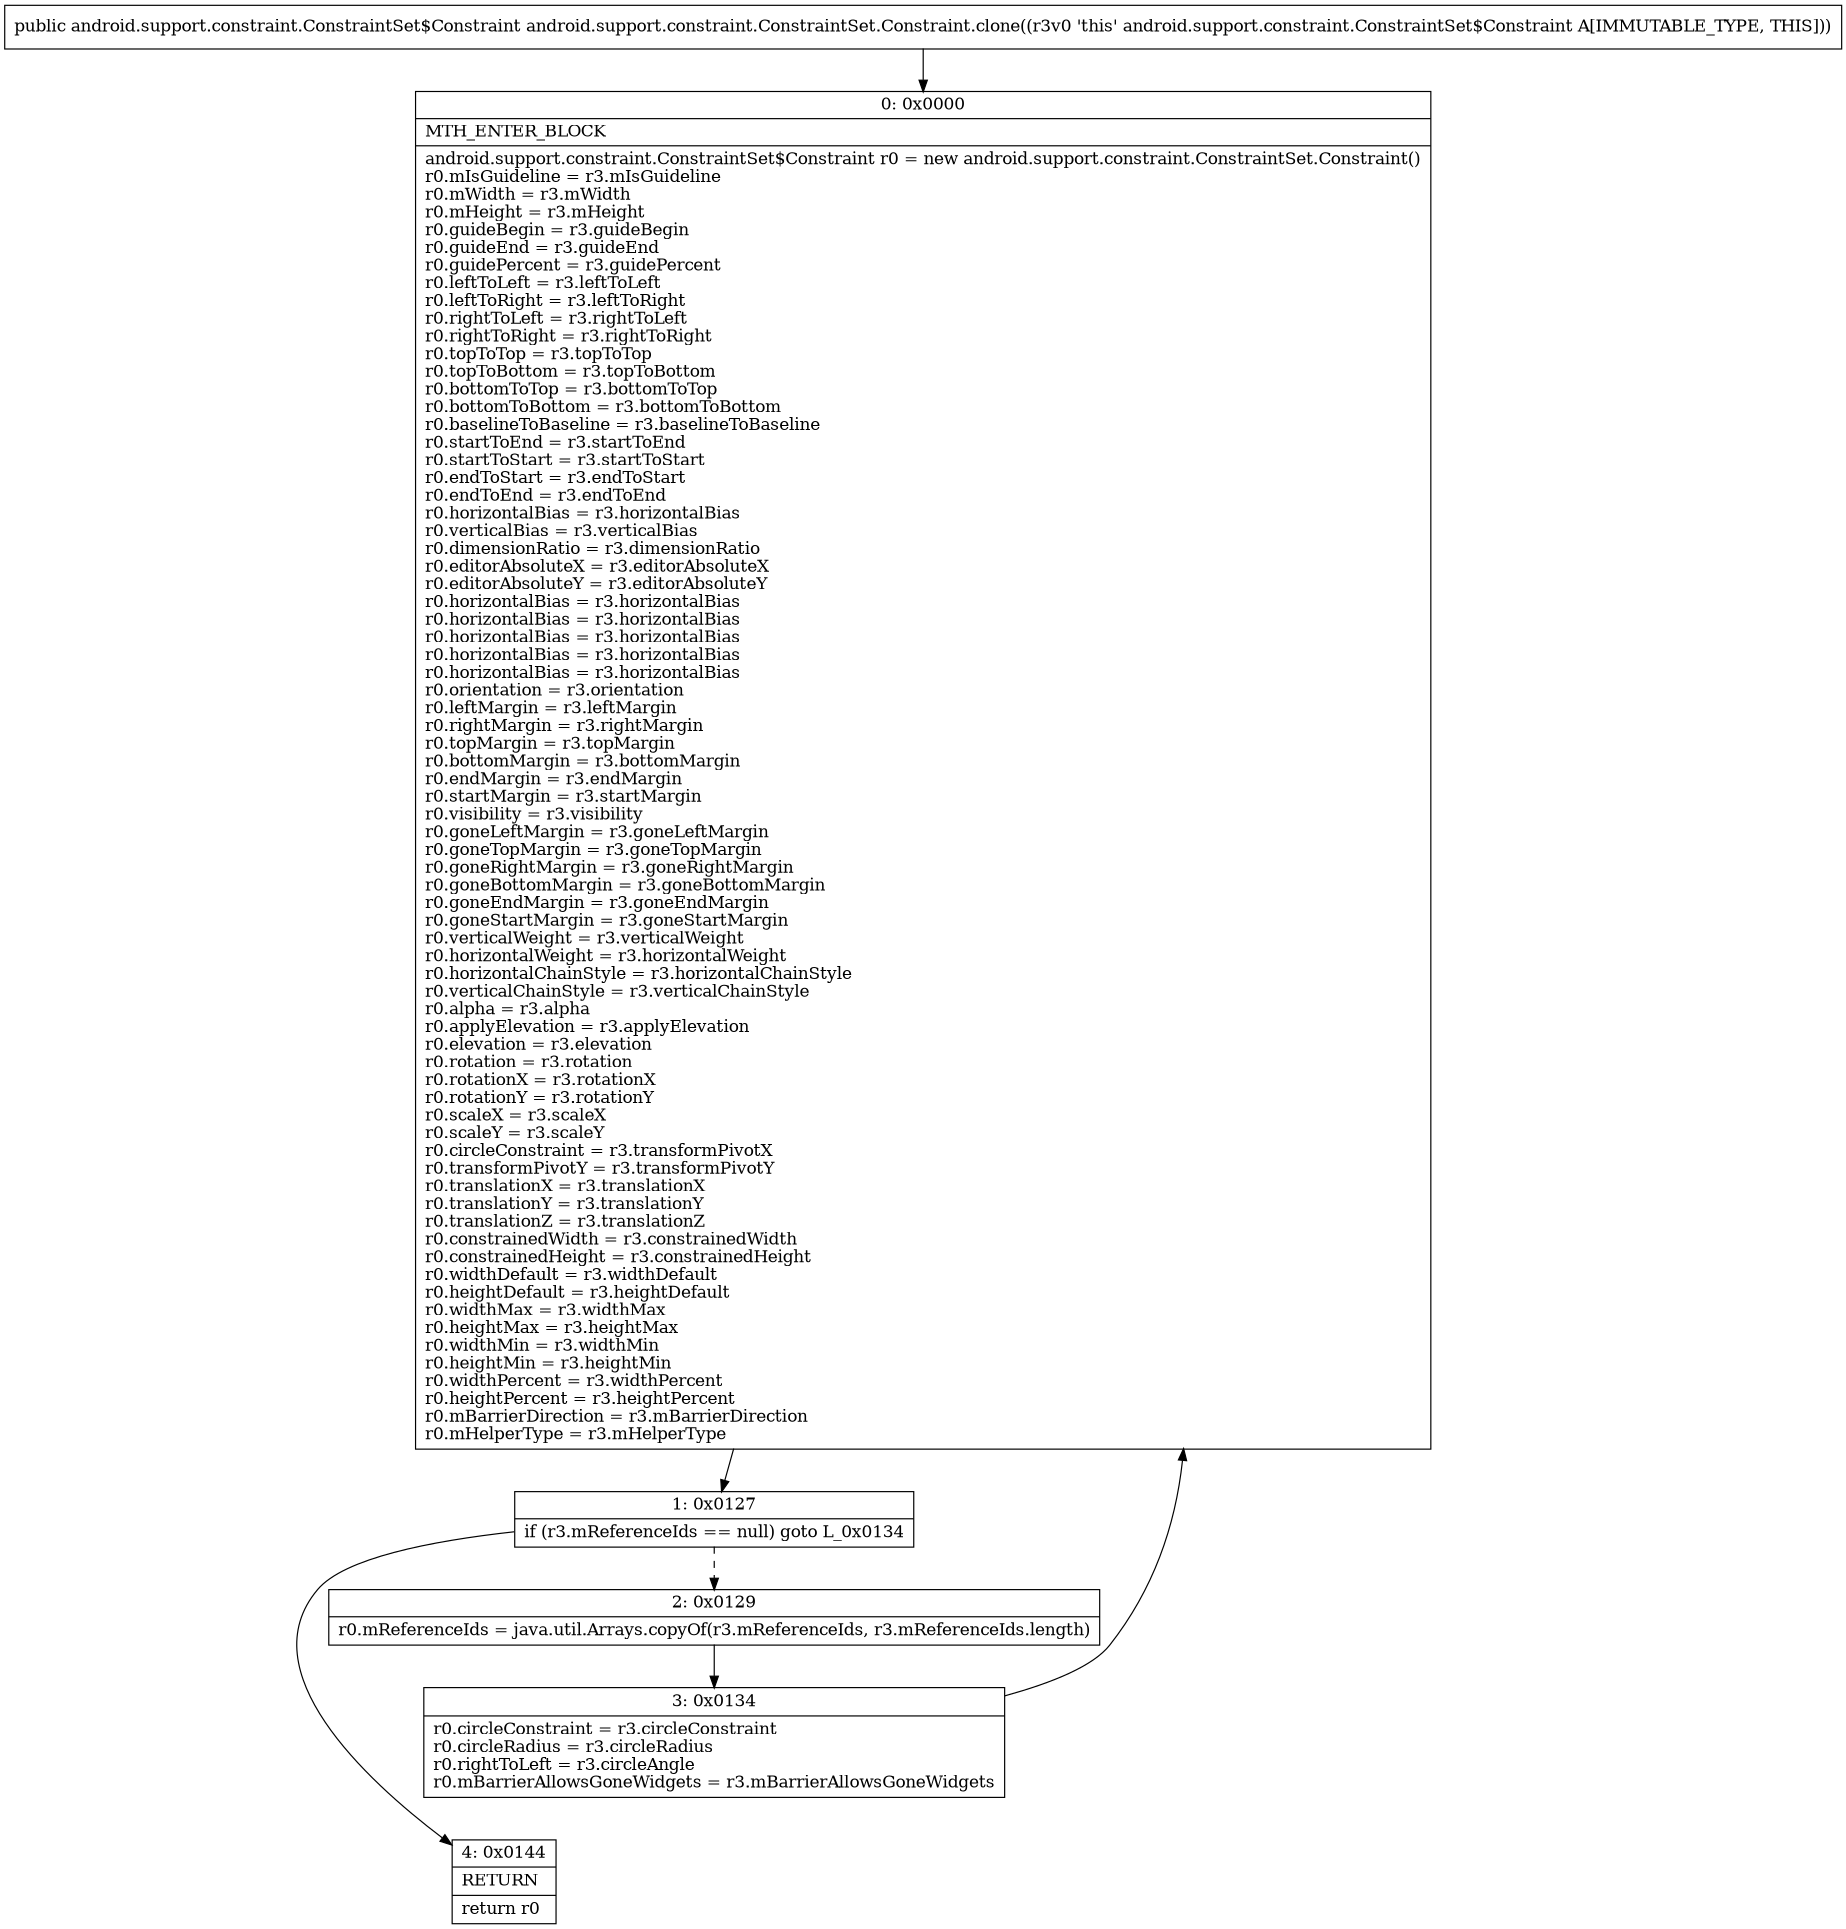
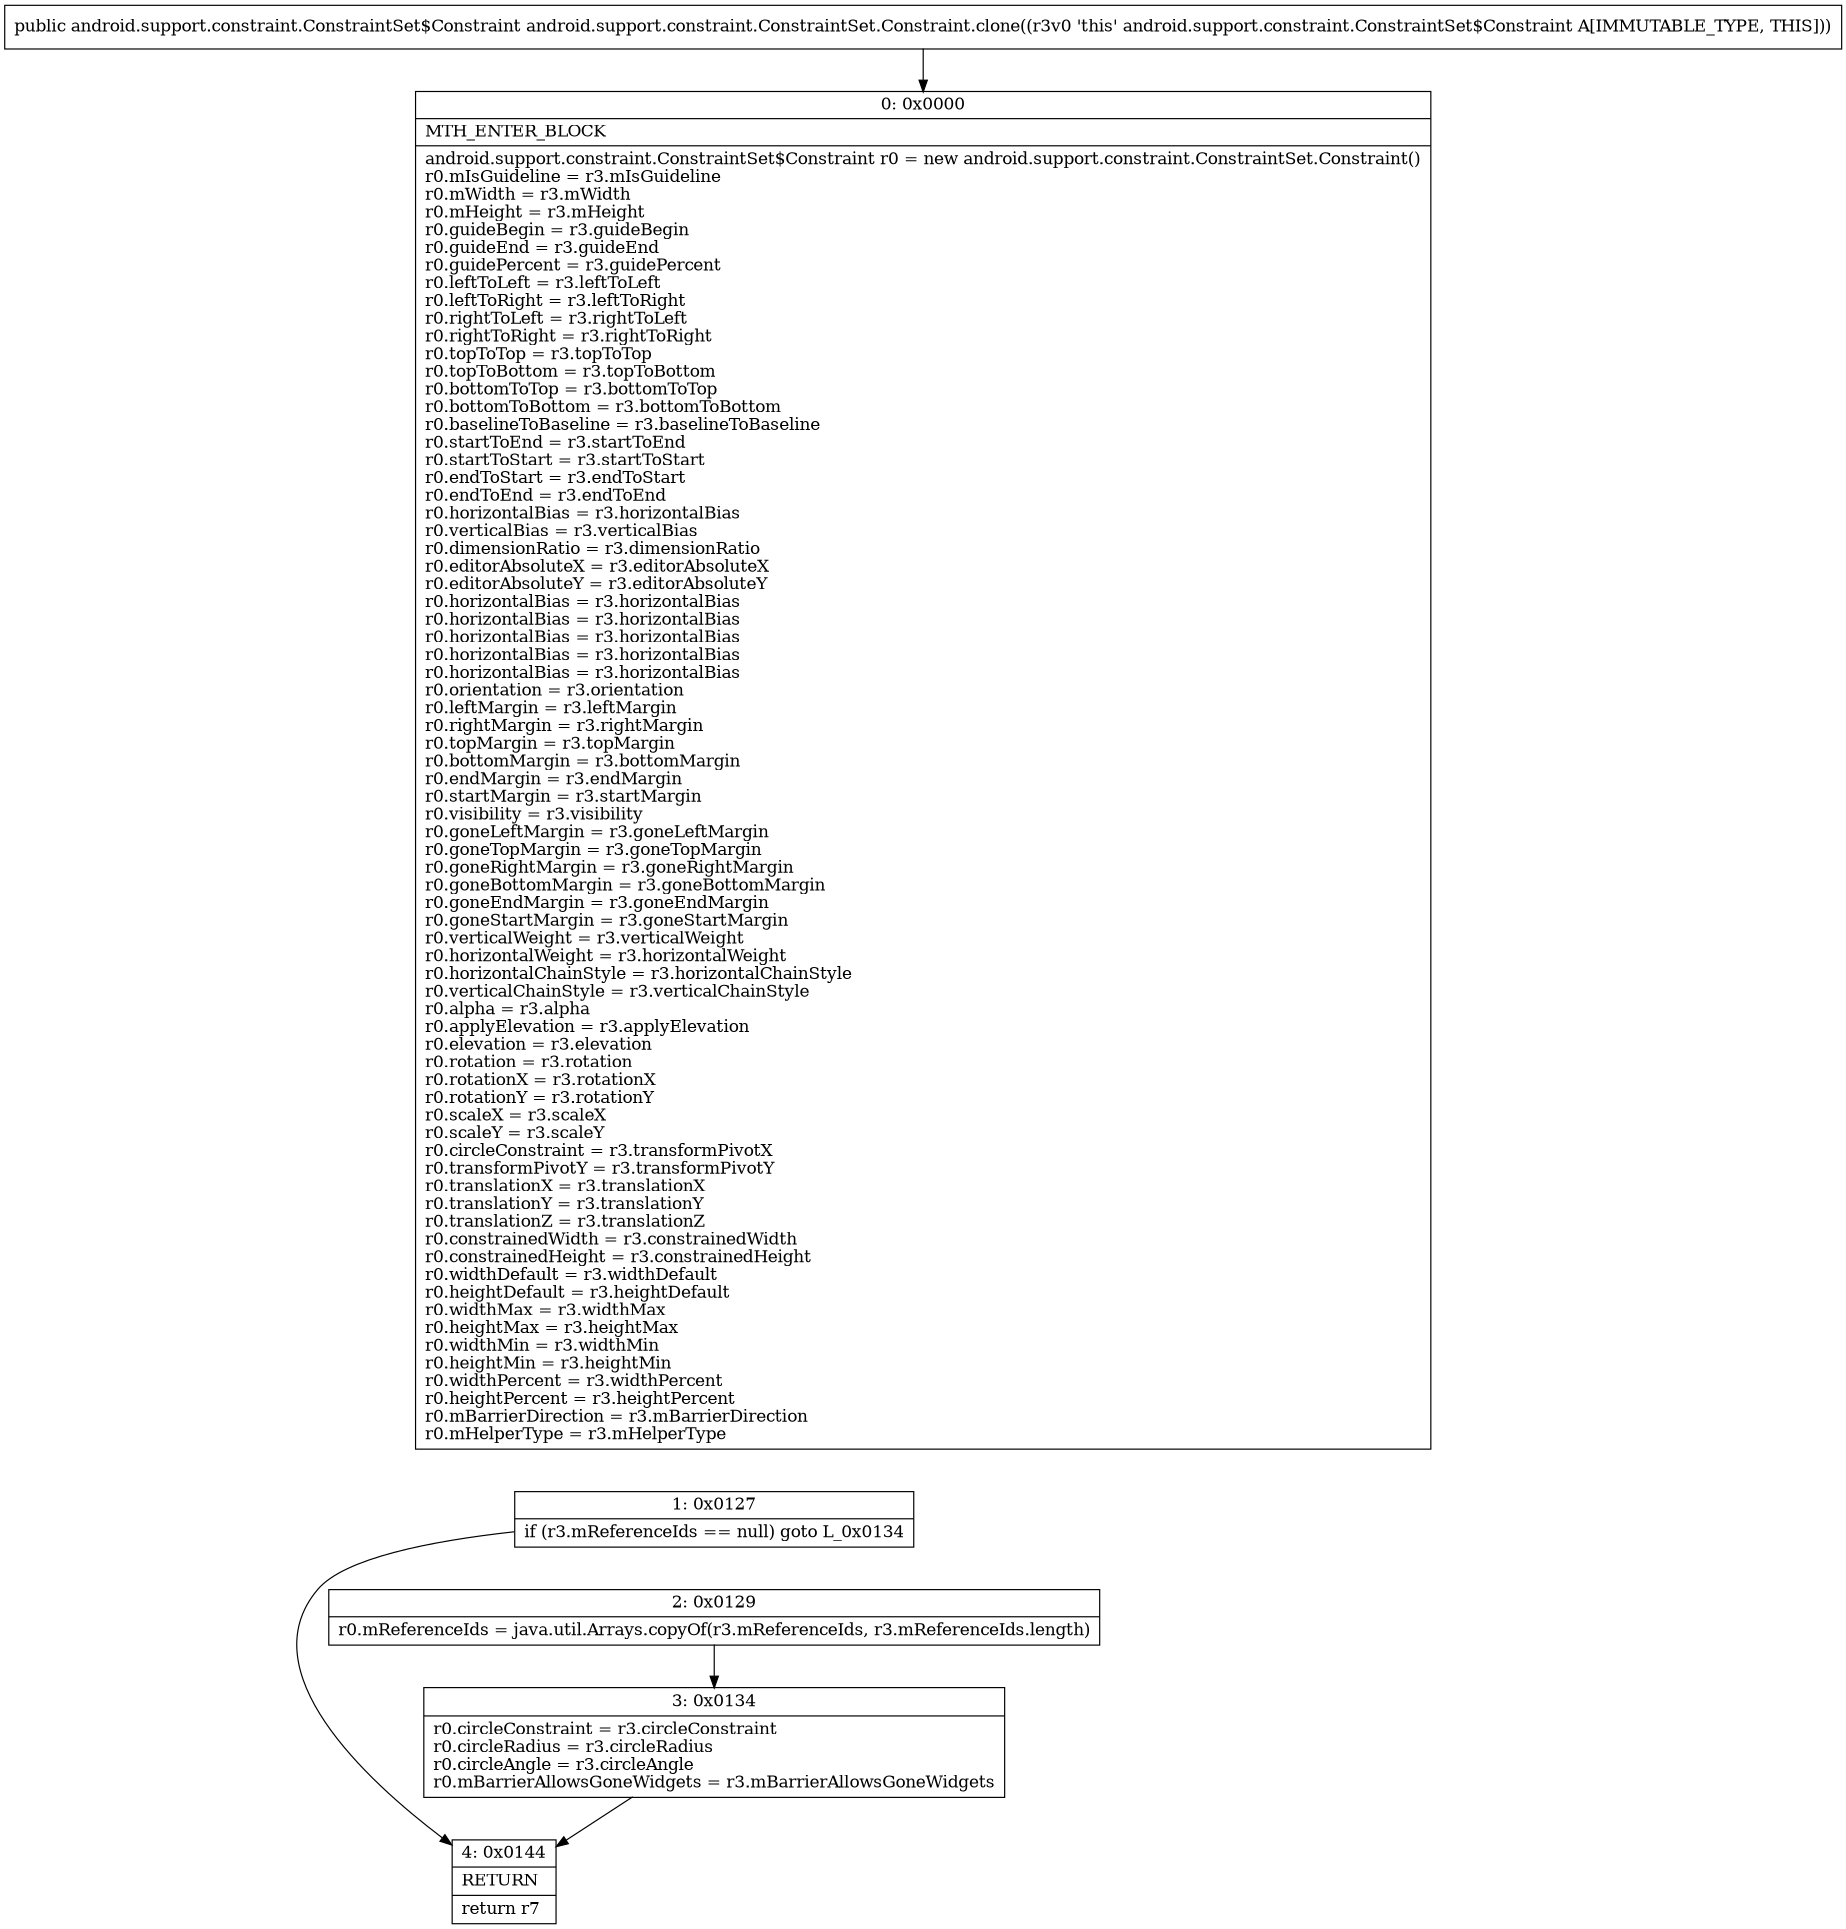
(729, 1464) -> none
(714, 1562) -> none
(1133, 1611) -> (599, 1818)
(564, 1765) -> (564, 1765)
(501, 1909) -> (501, 1909)
